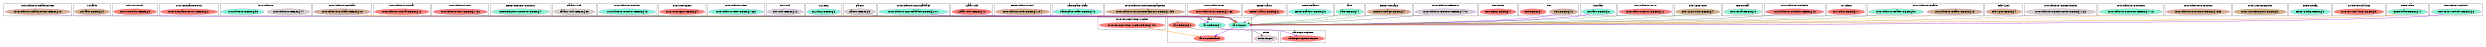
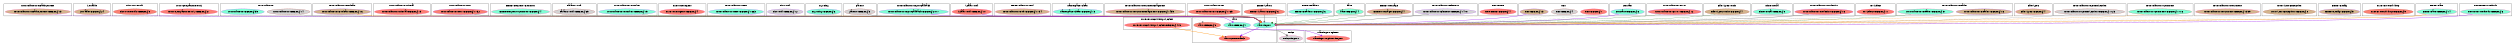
none -> (1564, 12)
(2310, 12) -> (2339, 12)
